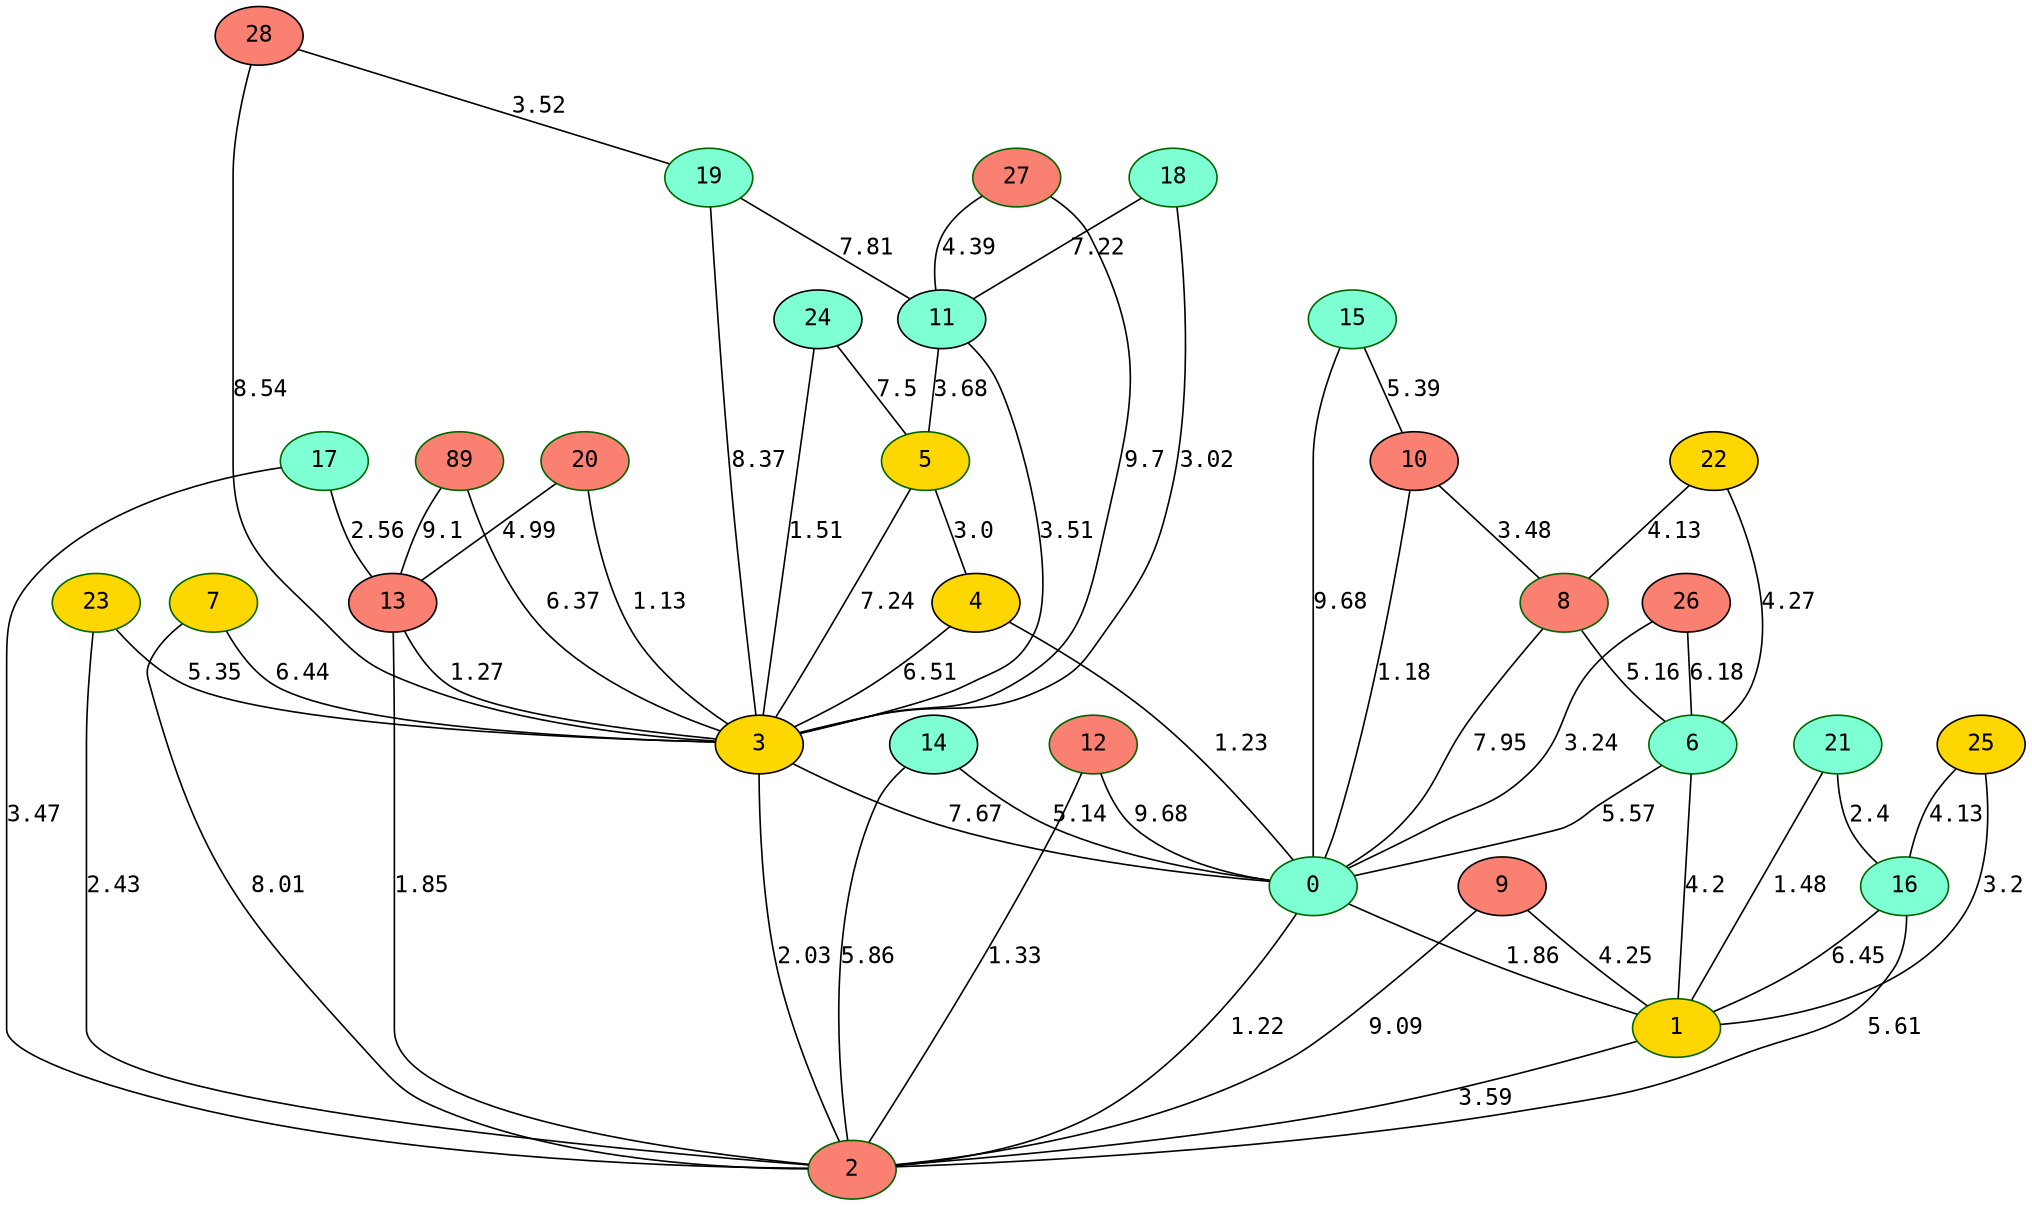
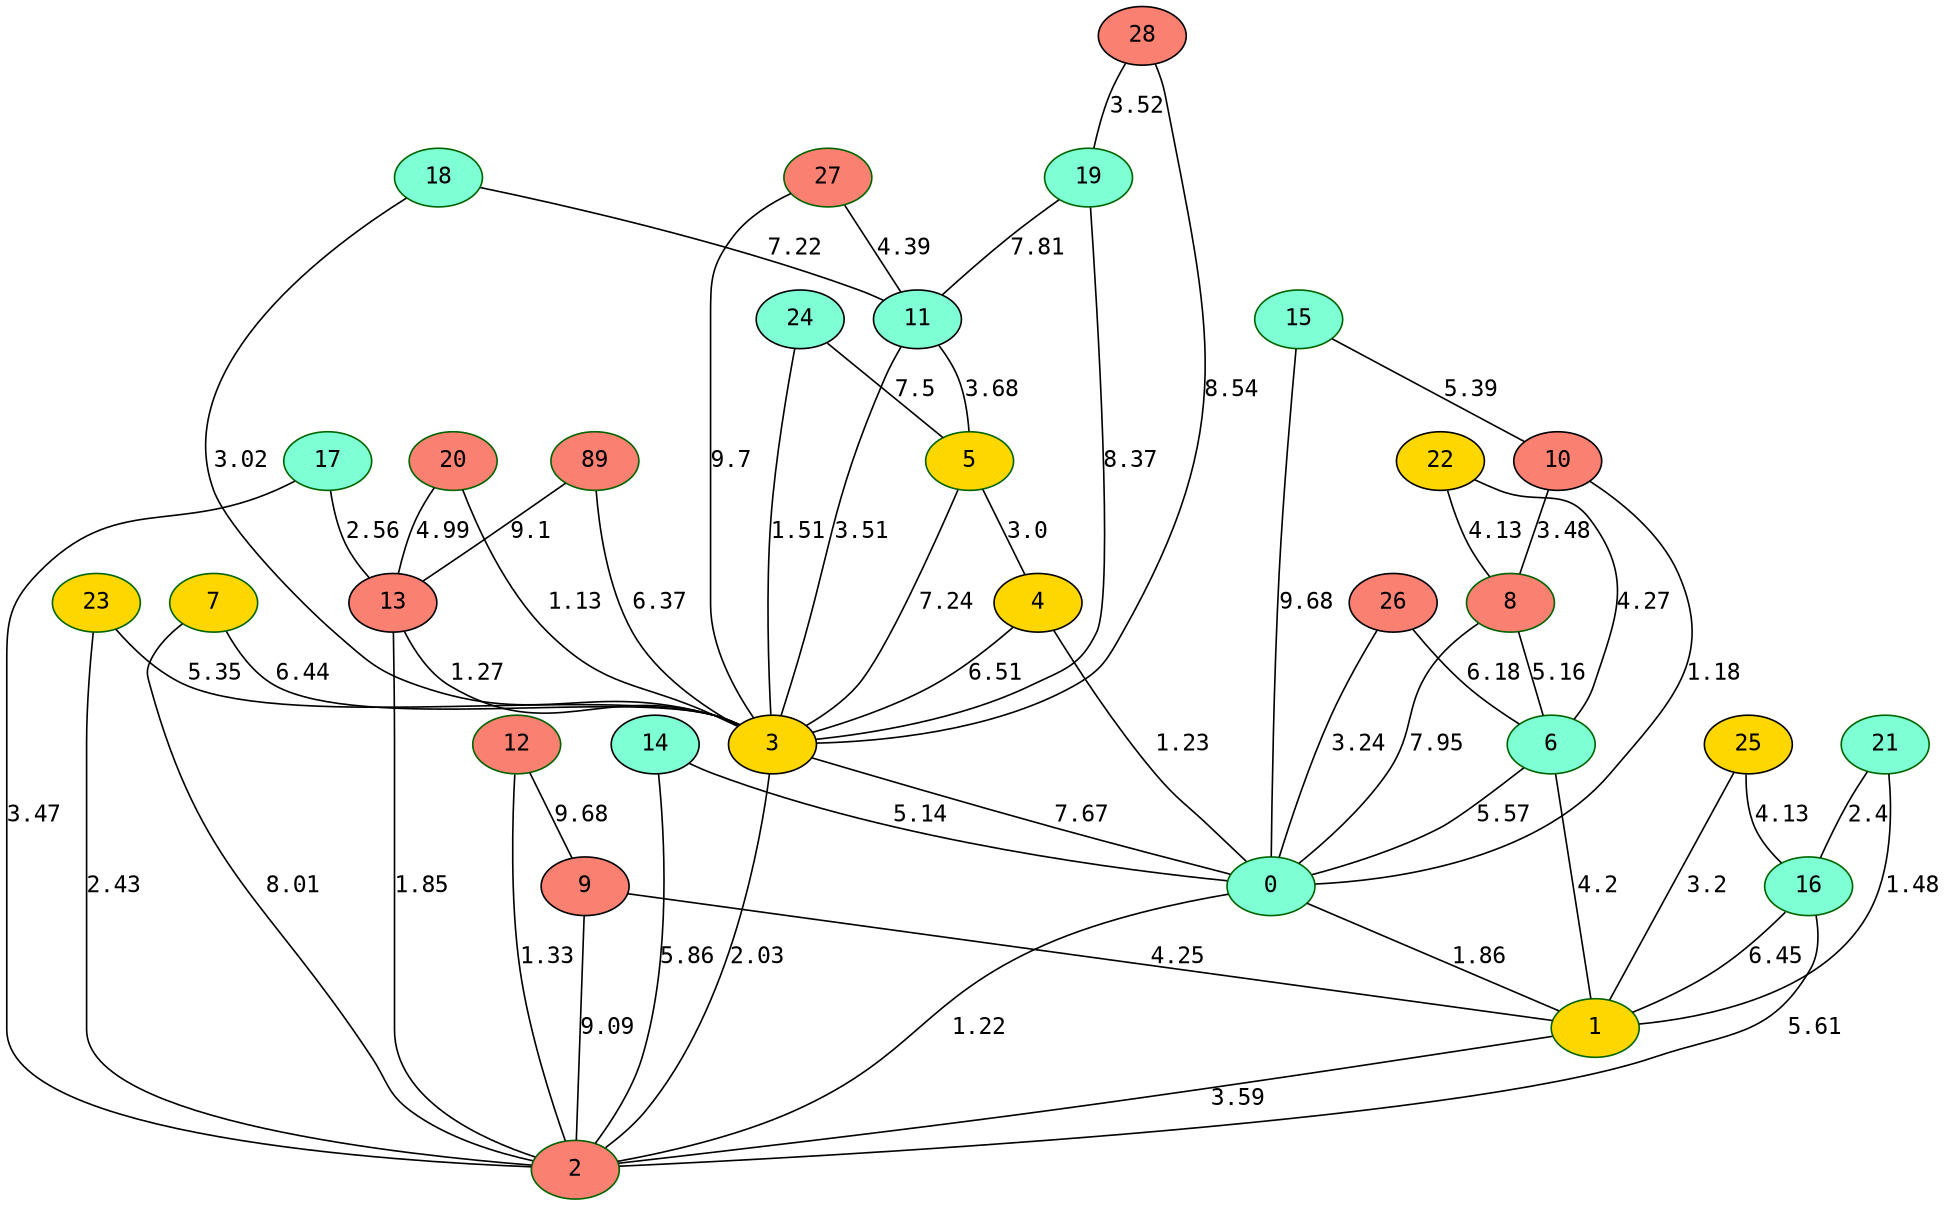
(1169, 850) -> (551, 815)
